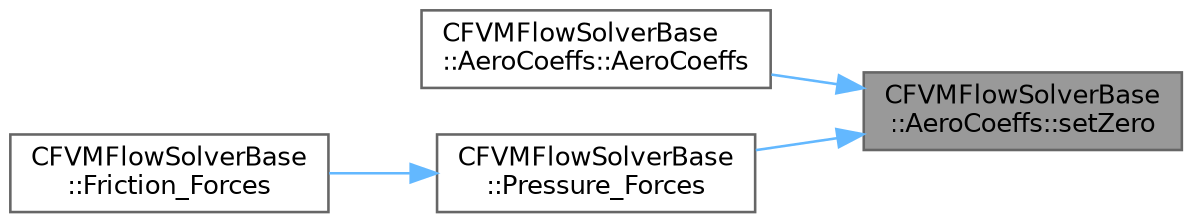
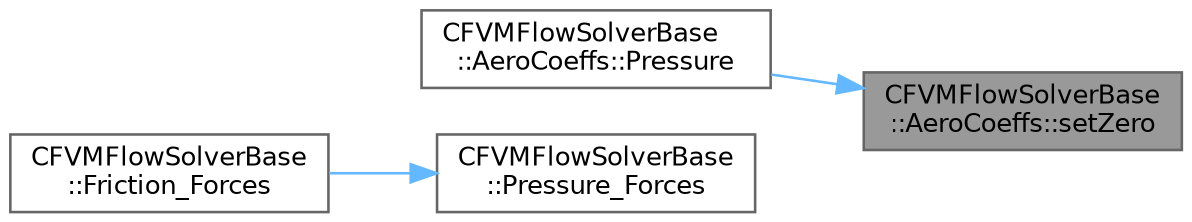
(596, 49) -> (596, 49)
(797, 144) -> none
